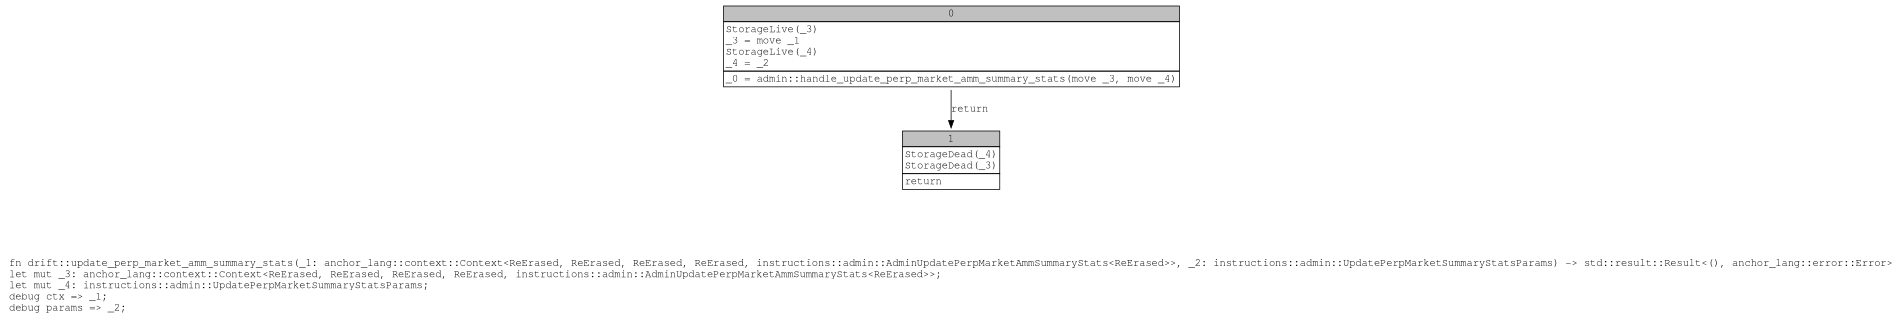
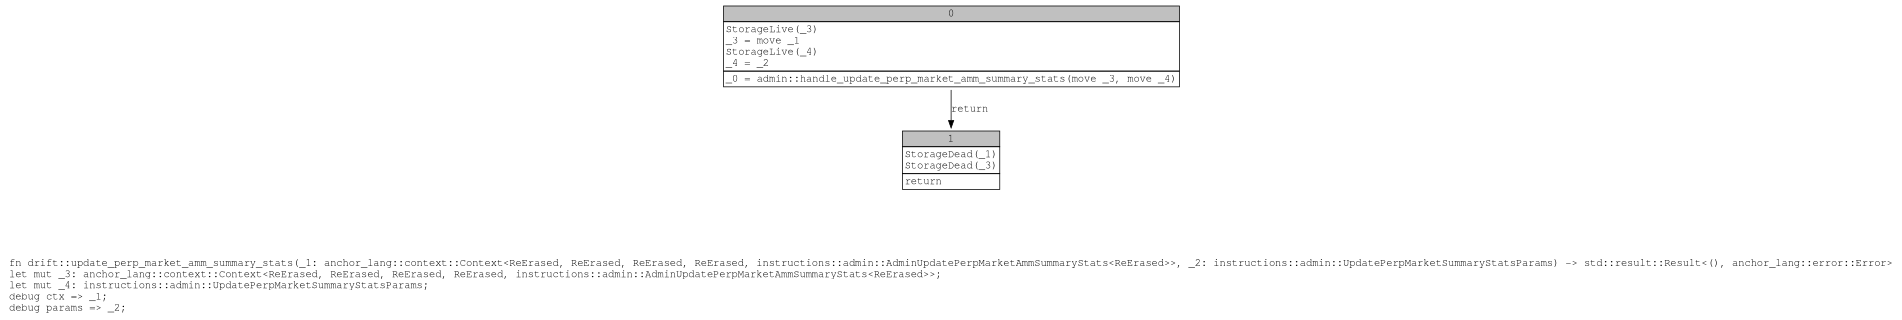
(951, 154) -> (951, 154)
